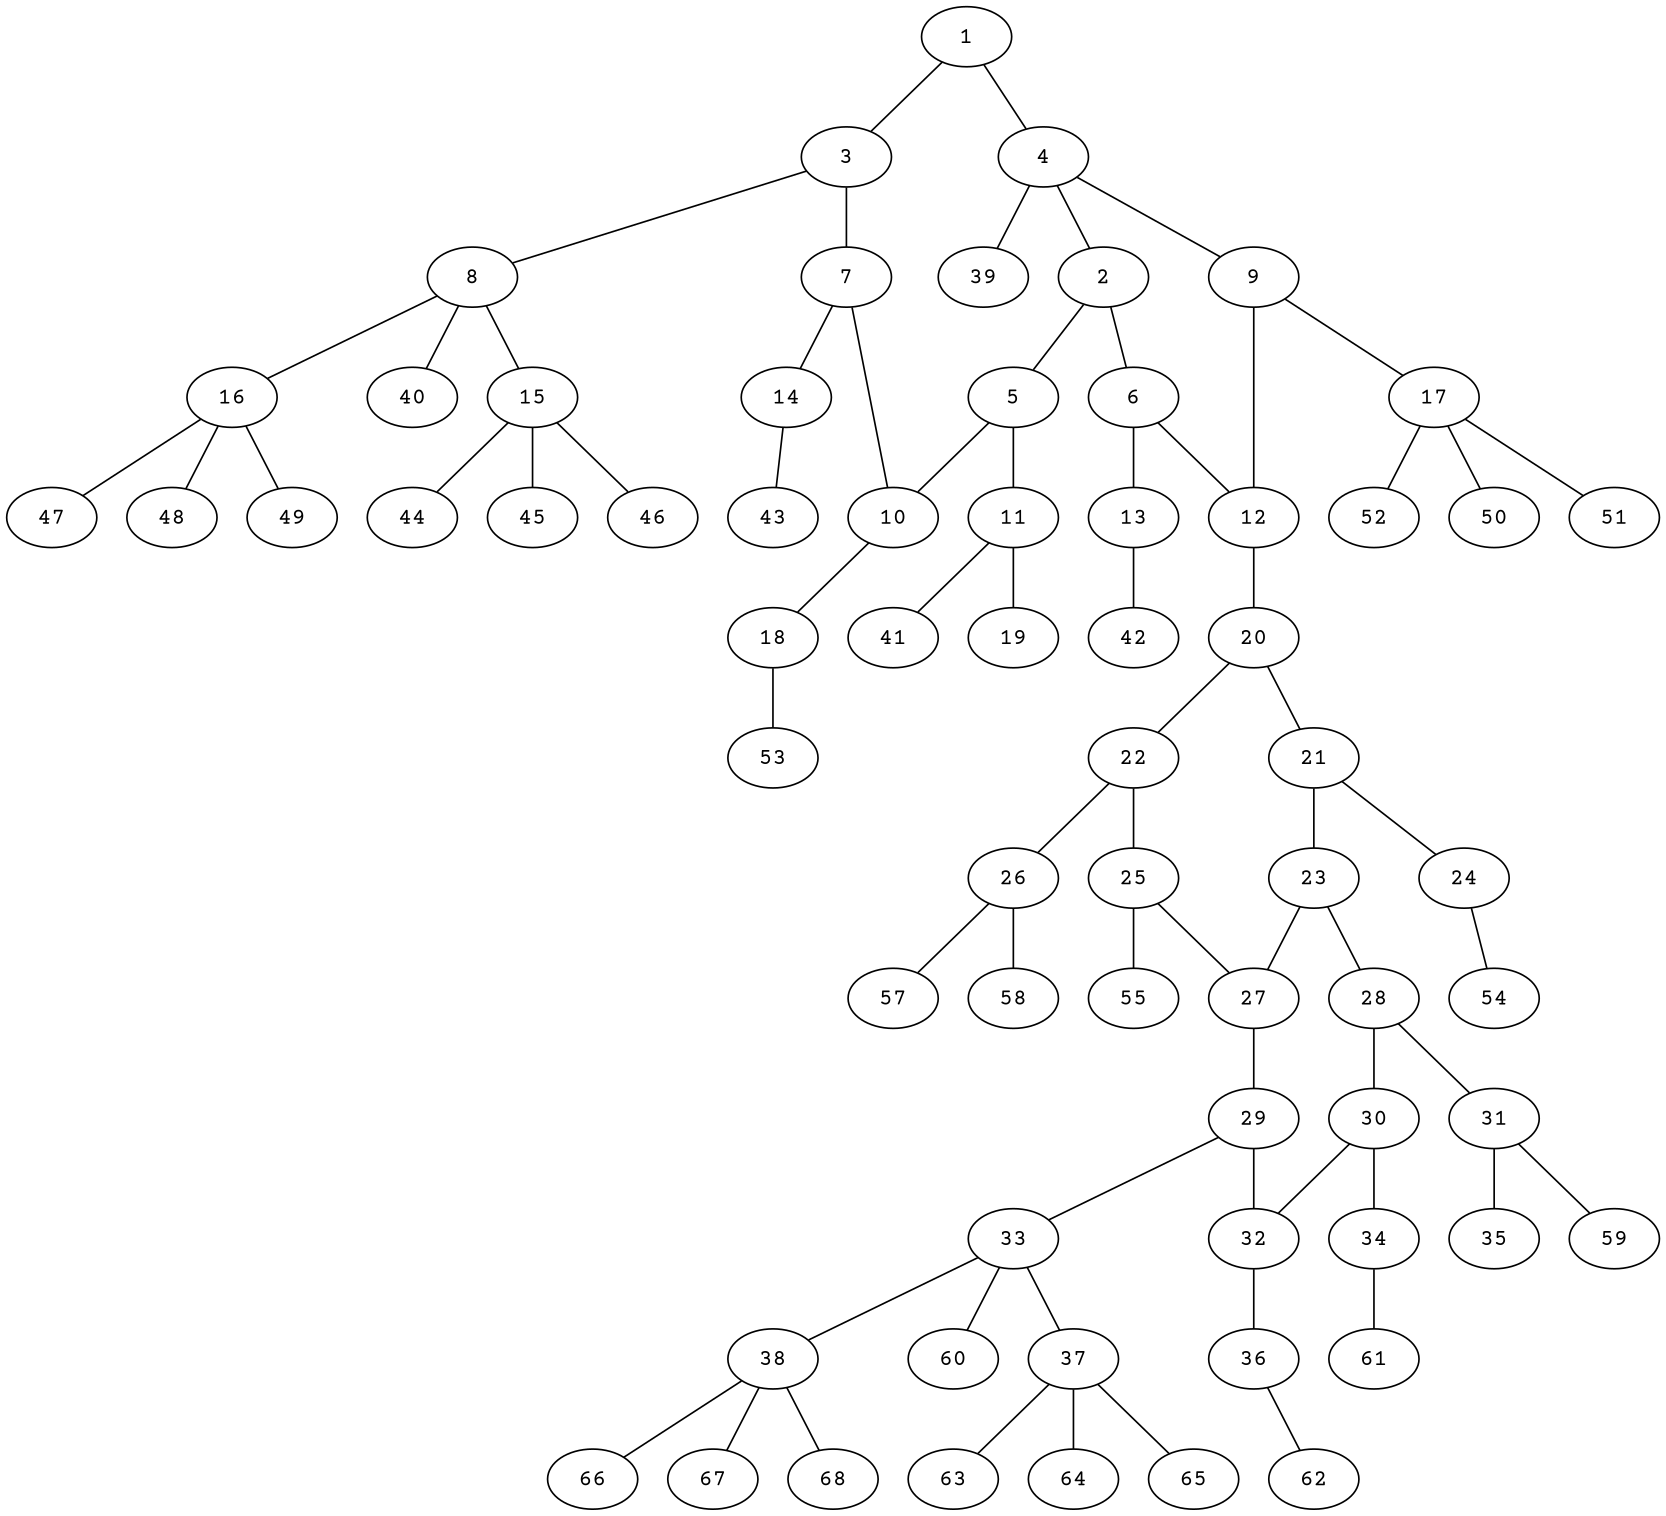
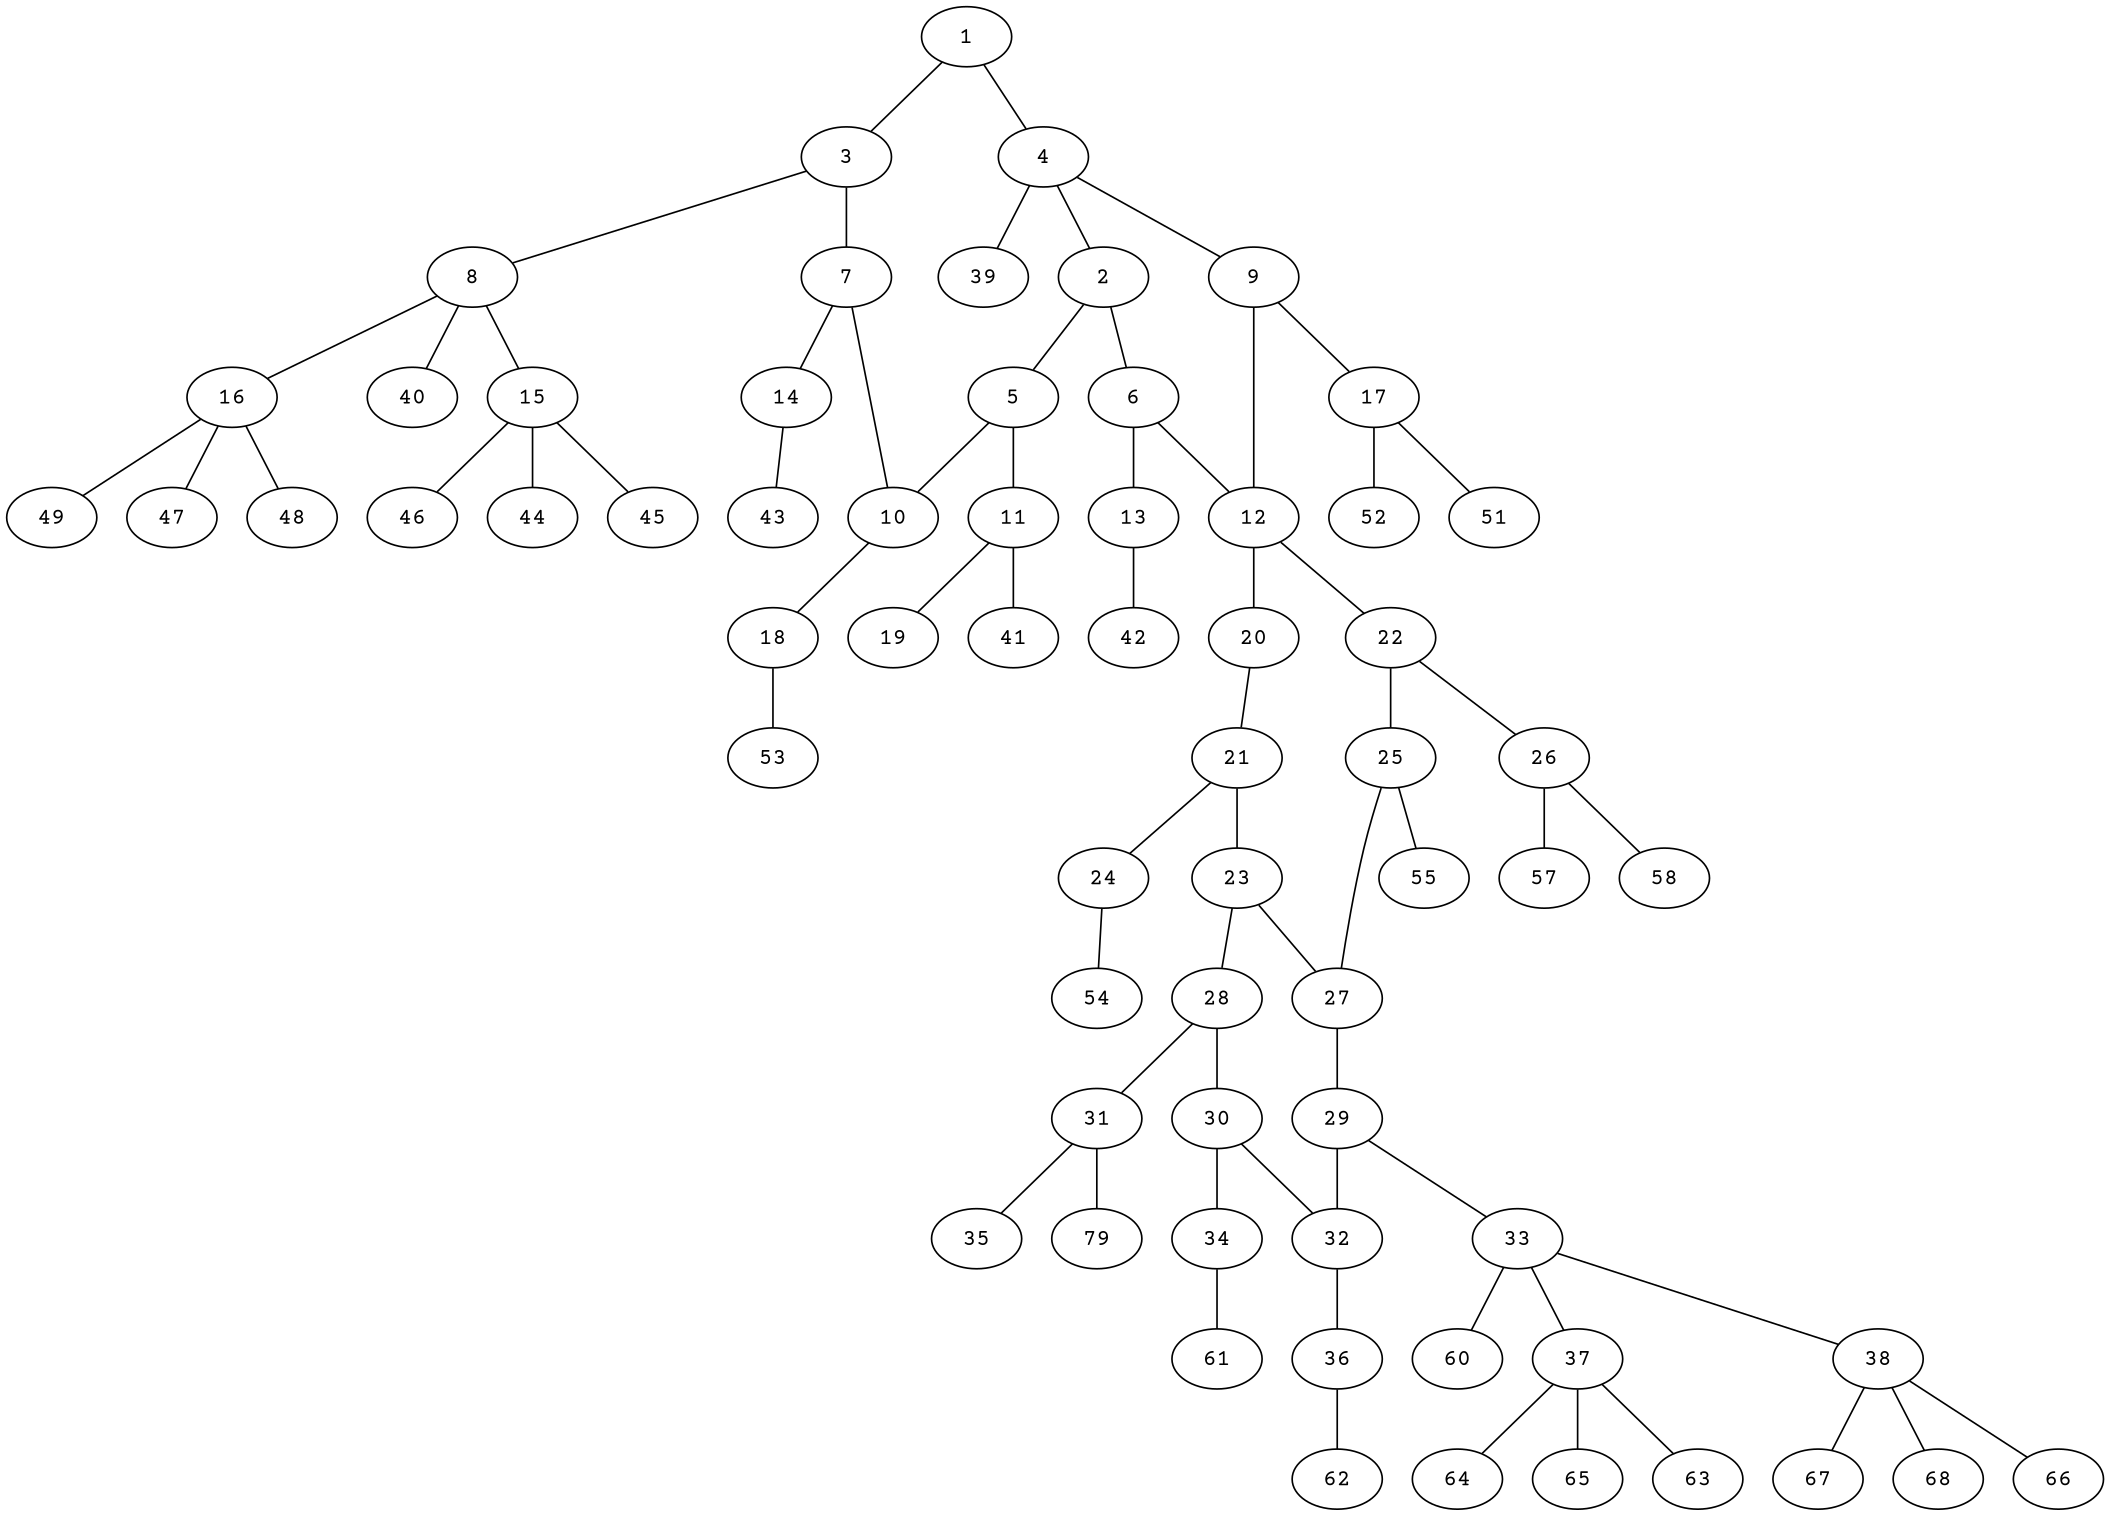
(1494, 518) -> none
(1194, 698) -> (1322, 578)
(1614, 1239) -> (1097, 1239)
